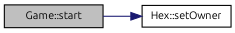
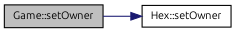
(54, 16) -> (54, 16)
